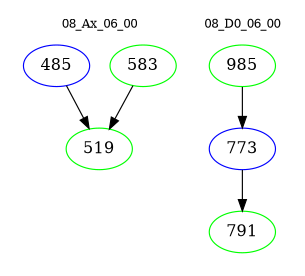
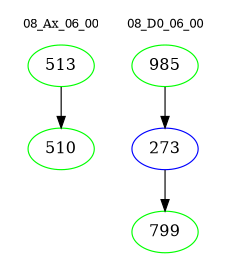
(57, 66) -> none
(143, 66) -> (61, 66)
(99, 149) -> (61, 149)
(242, 149) -> (165, 149)
(242, 232) -> (165, 232)
